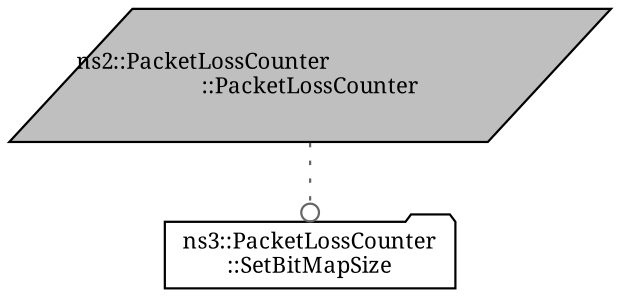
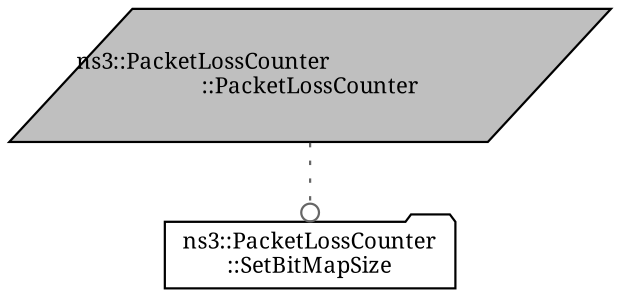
(310, 75) -> (310, 75)
